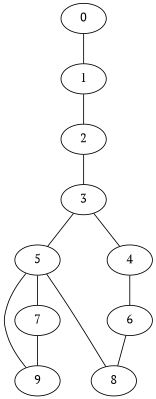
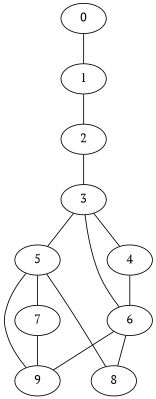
none -> (95, 263)
none -> (84, 351)
